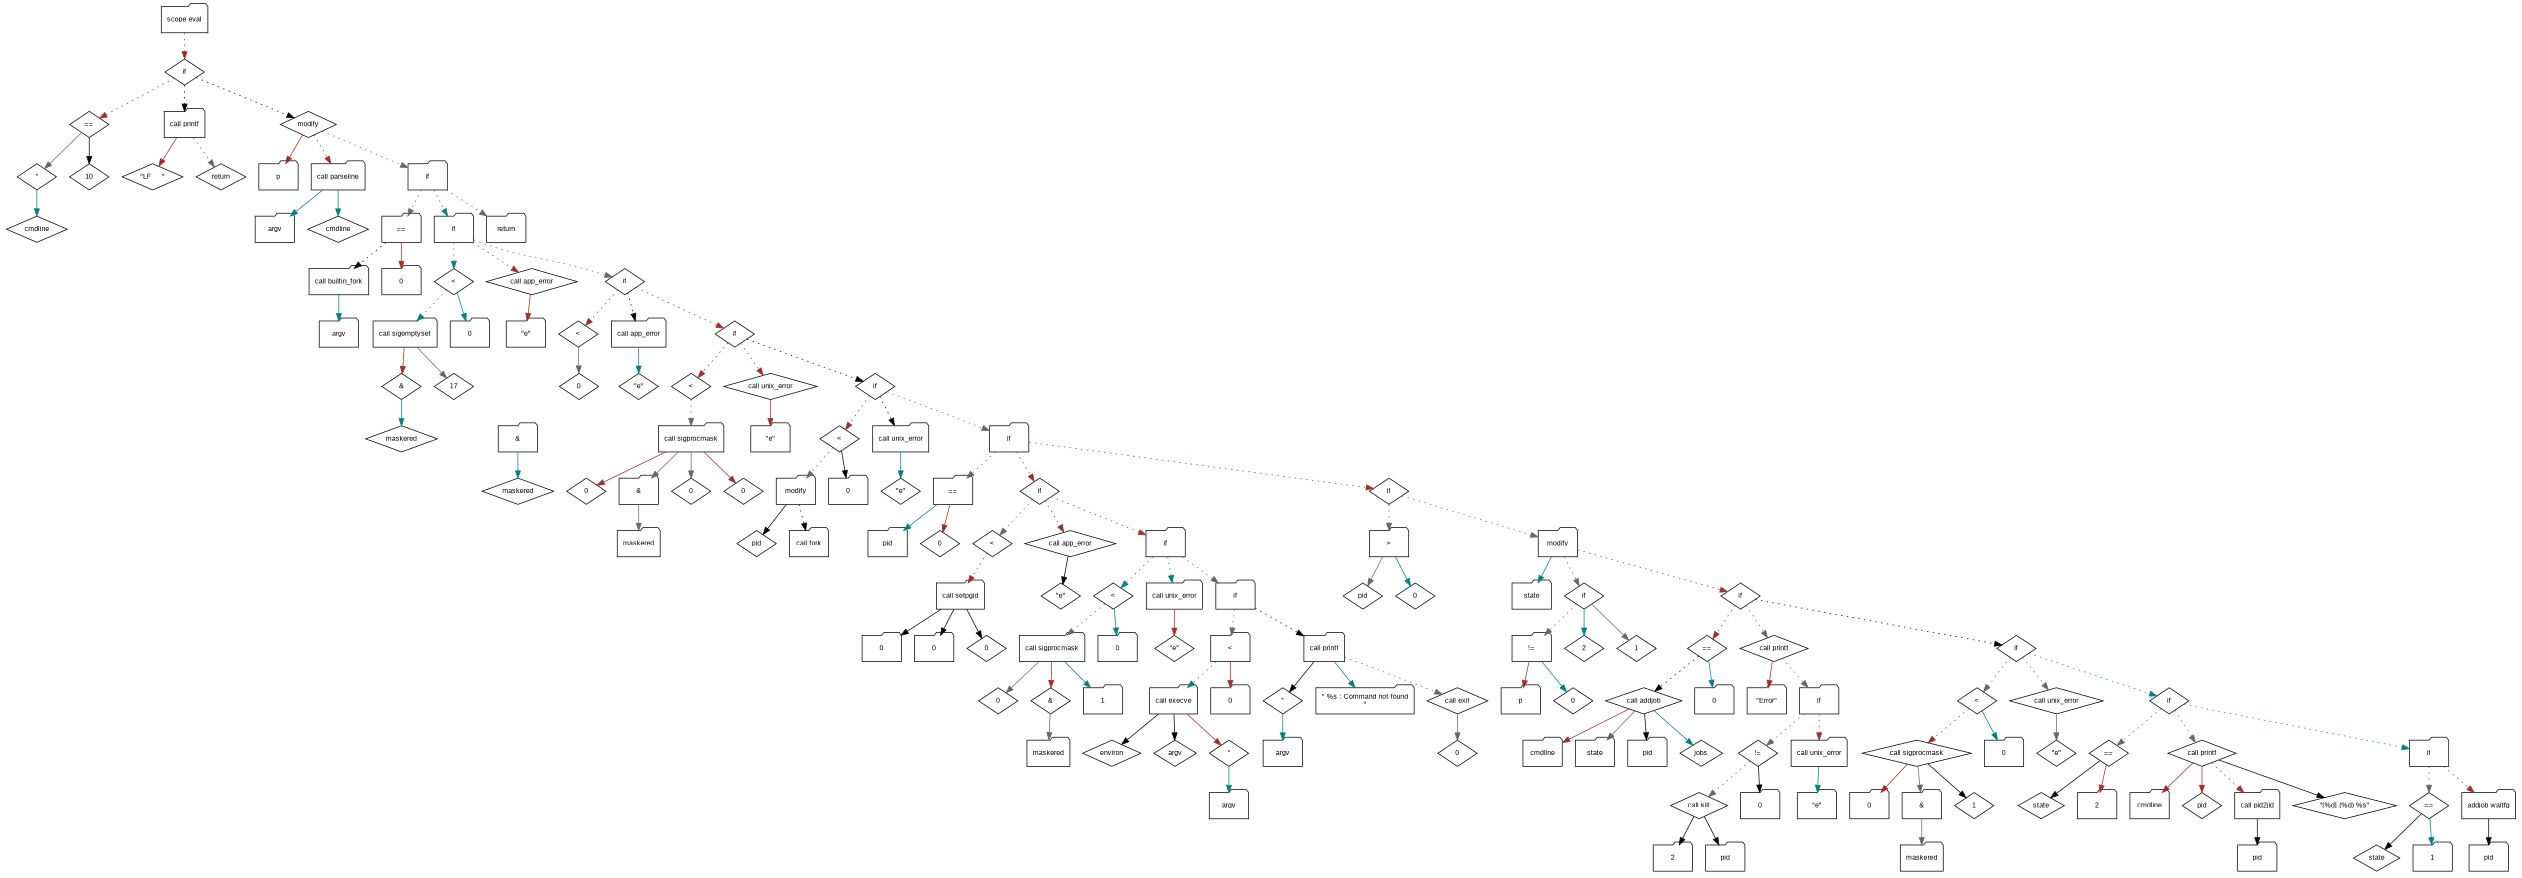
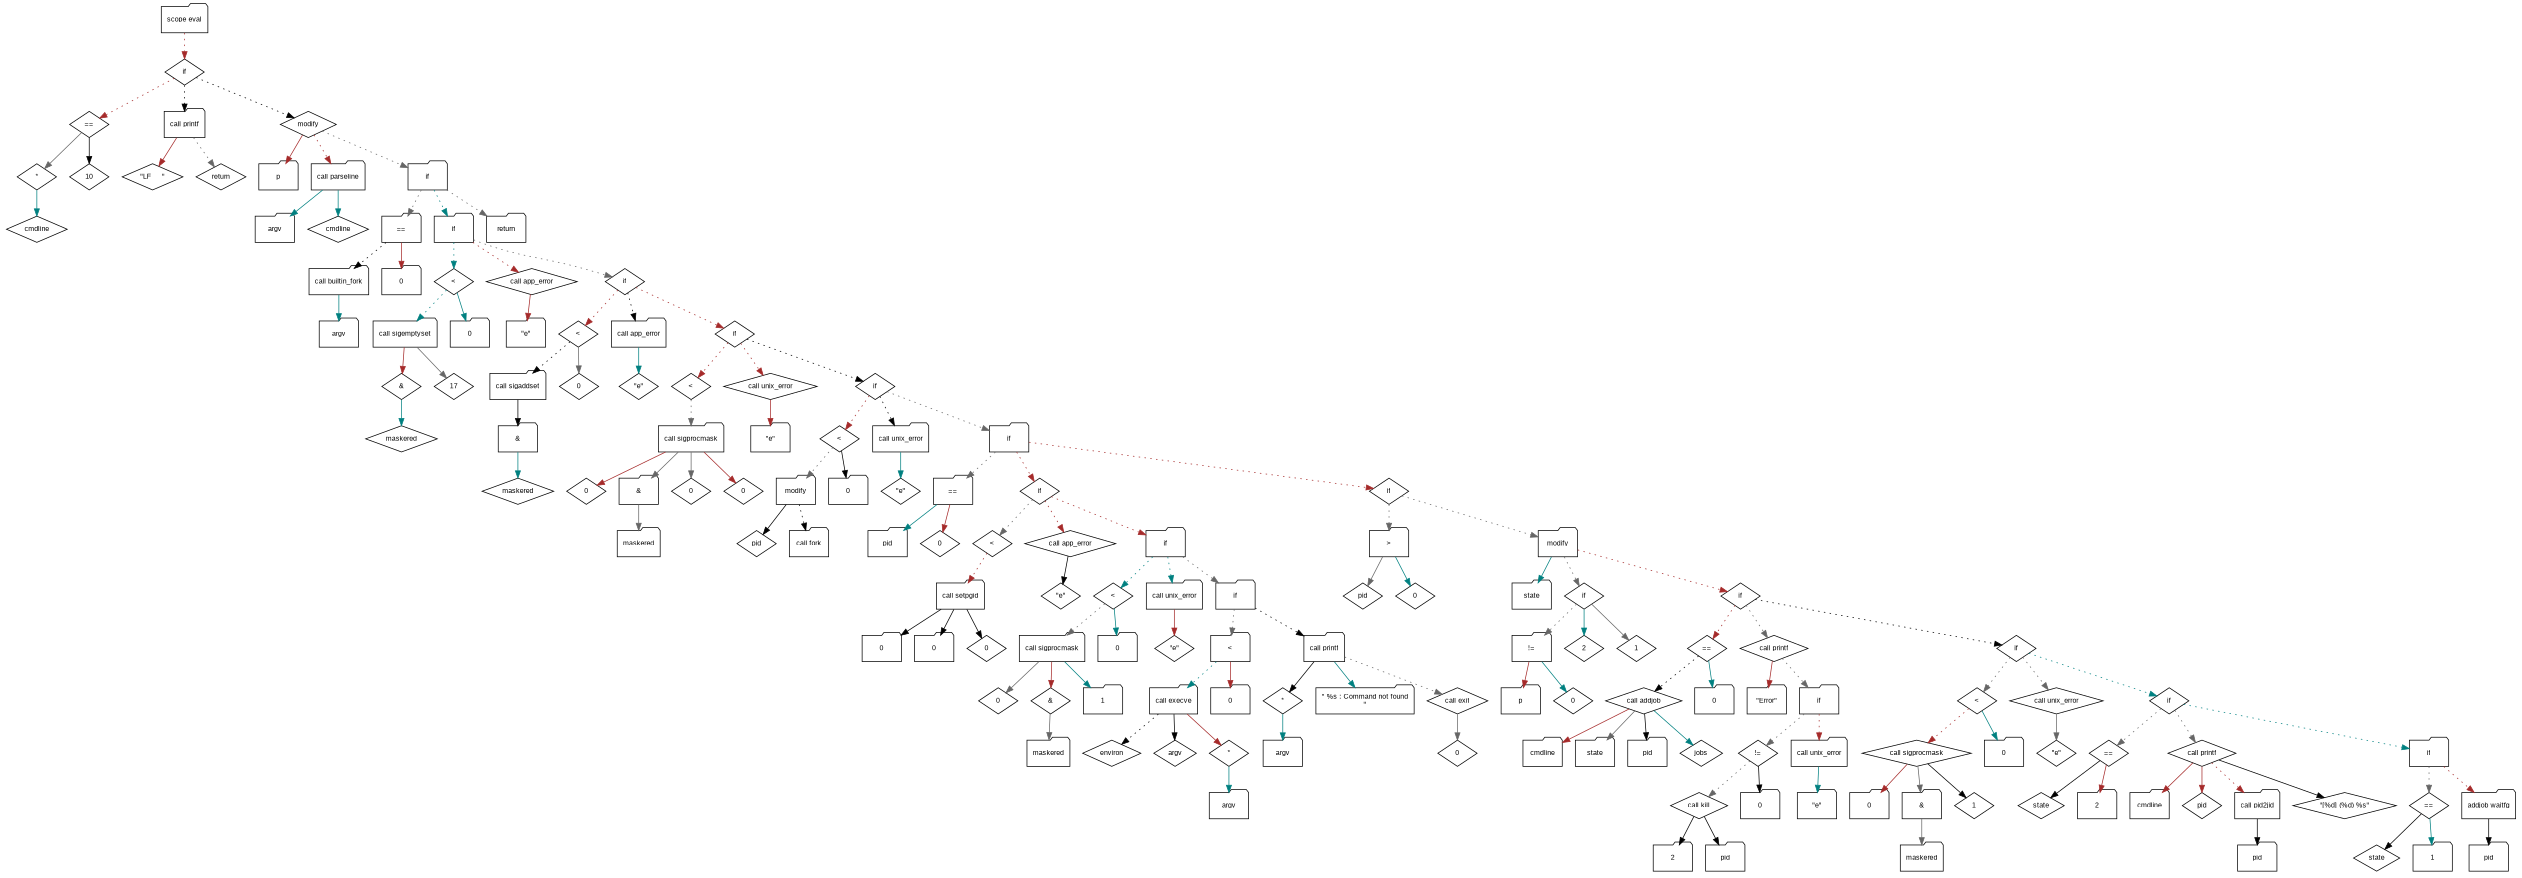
none -> (518, 386)
(1143, 727) -> (1143, 727)
